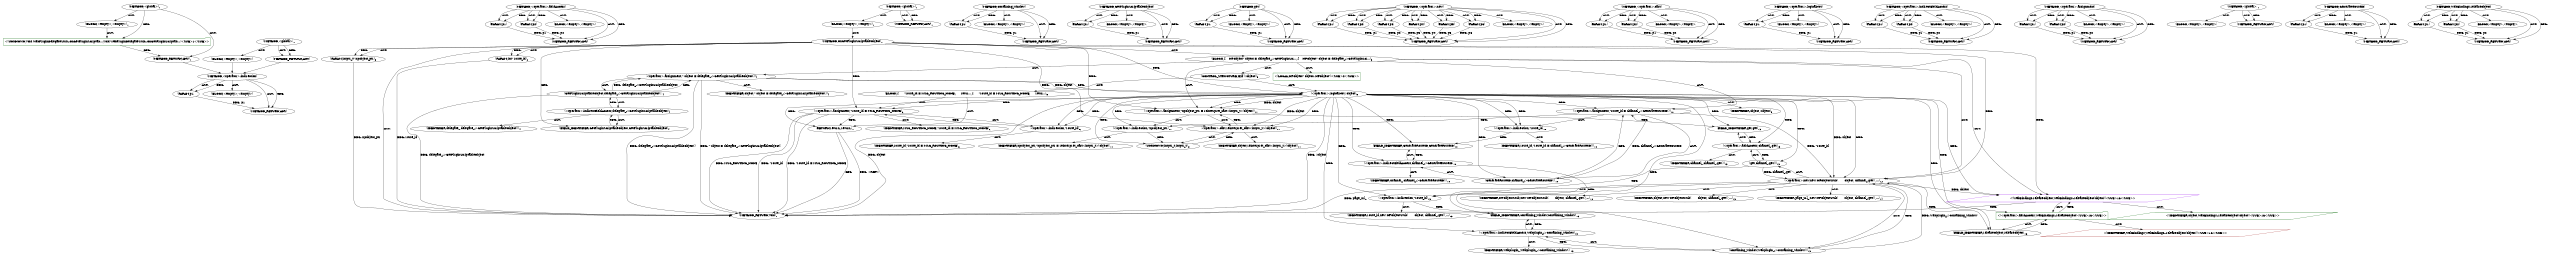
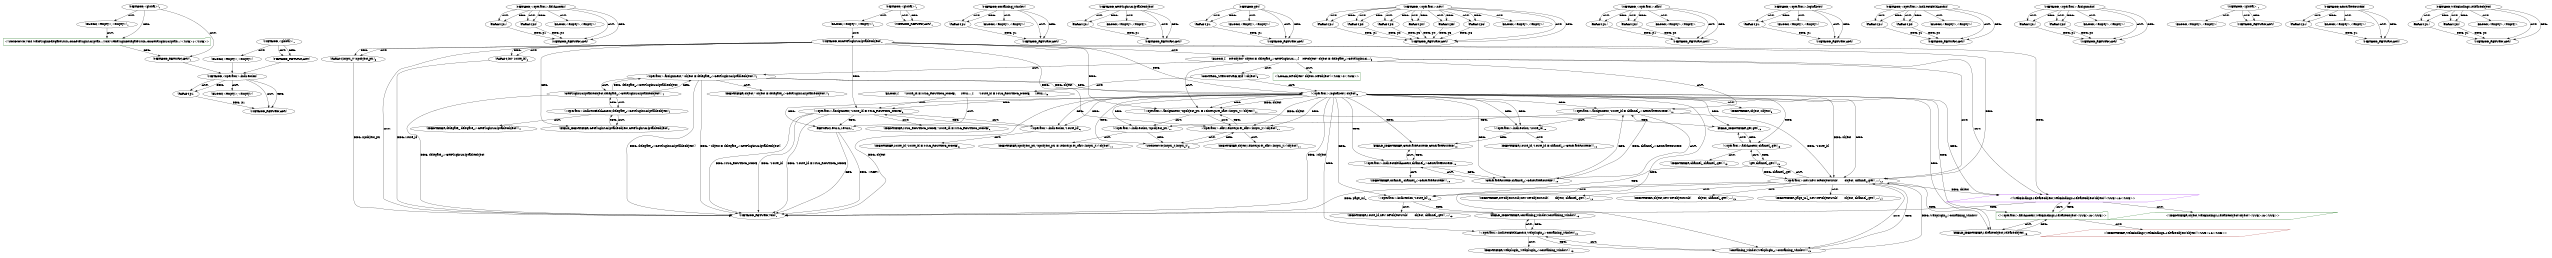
(1614, 96) -> none
(1560, 195) -> (1463, 173)
